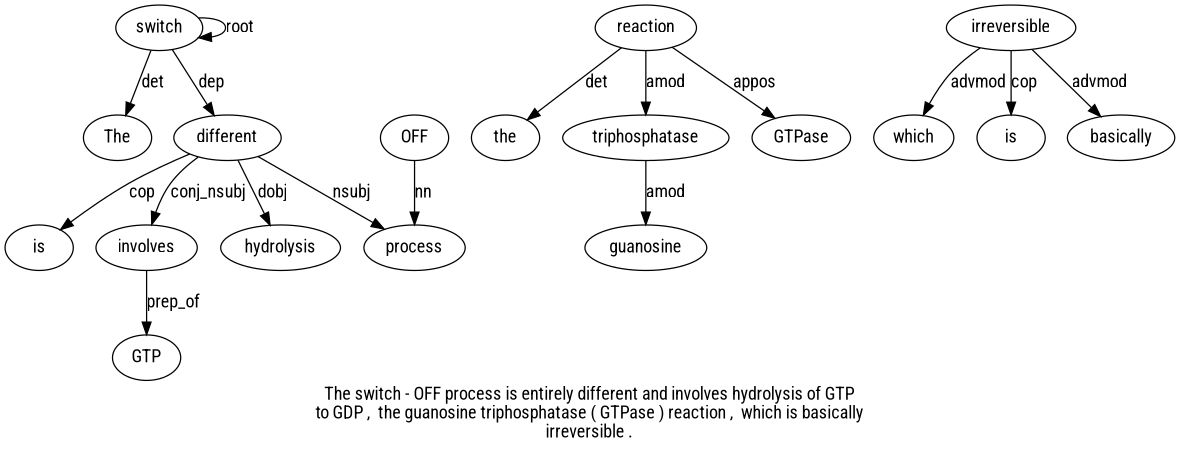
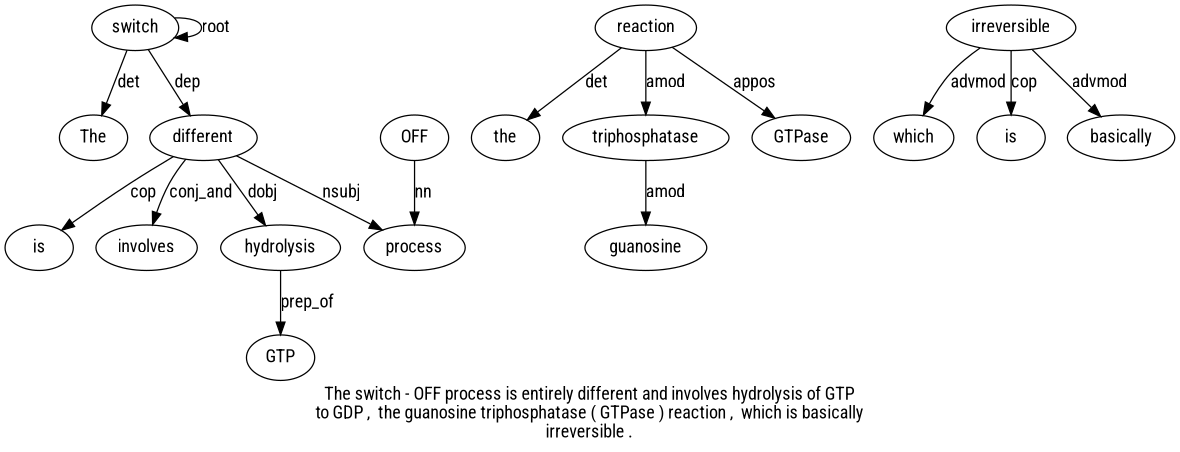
(209, 193) -> (201, 193)
(147, 296) -> (281, 296)
